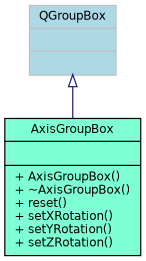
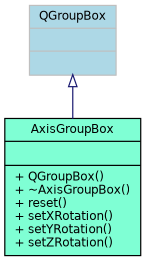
(67, 177) -> (60, 177)
